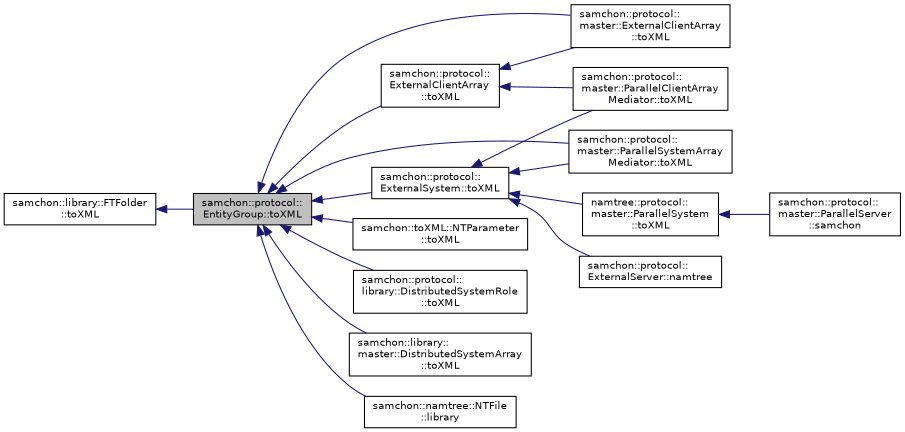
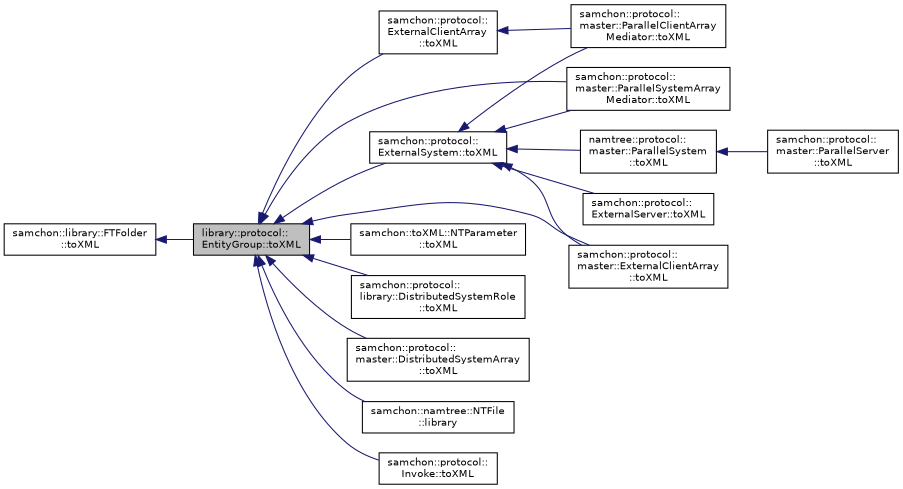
(542, 57) -> (548, 205)
(253, 209) -> (252, 239)
(835, 214) -> (833, 152)
(651, 272) -> (648, 209)
(440, 355) -> (438, 360)
none -> (438, 469)
